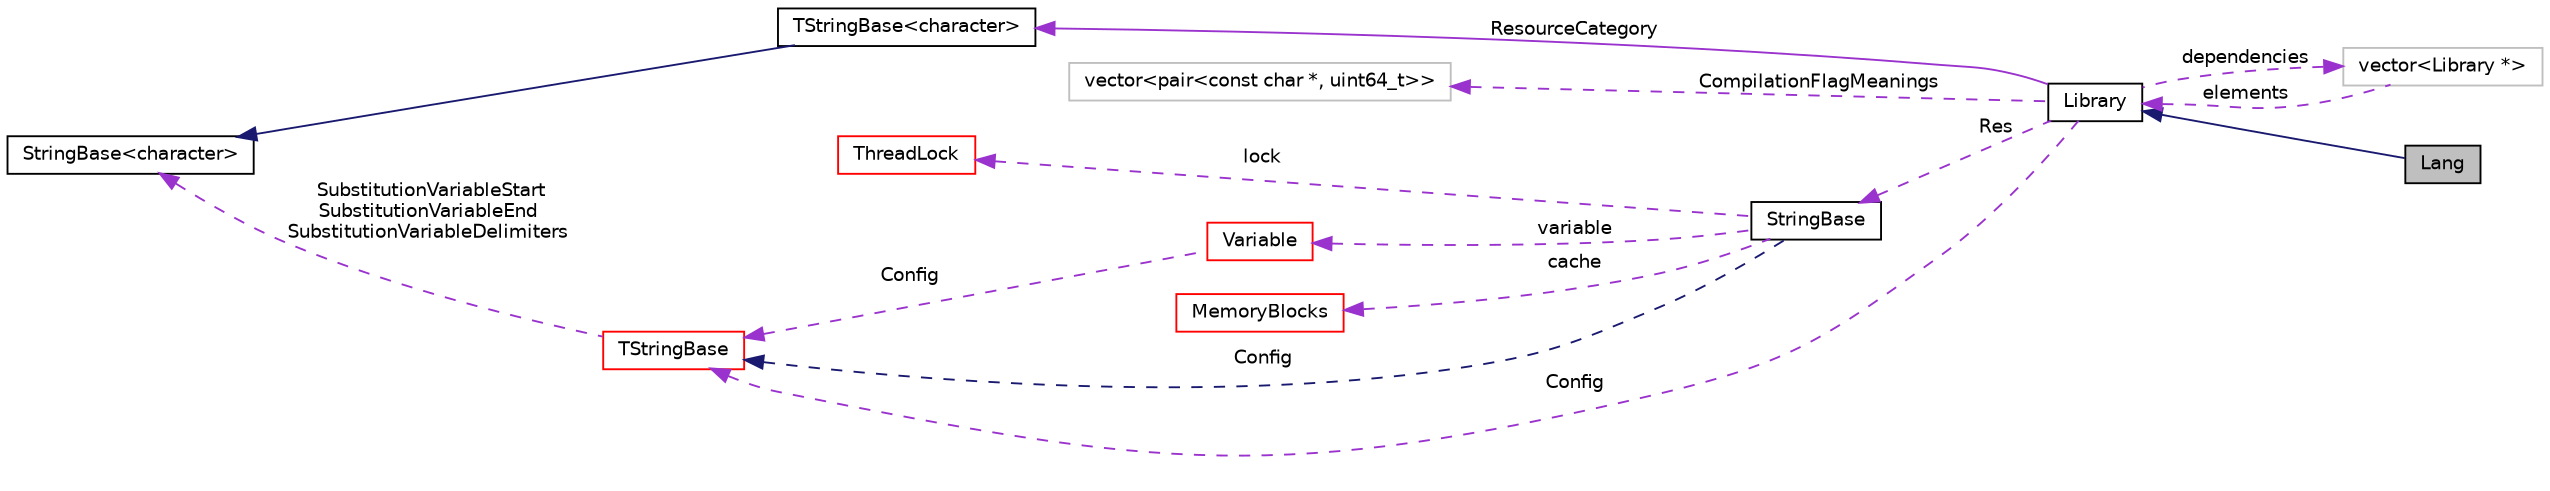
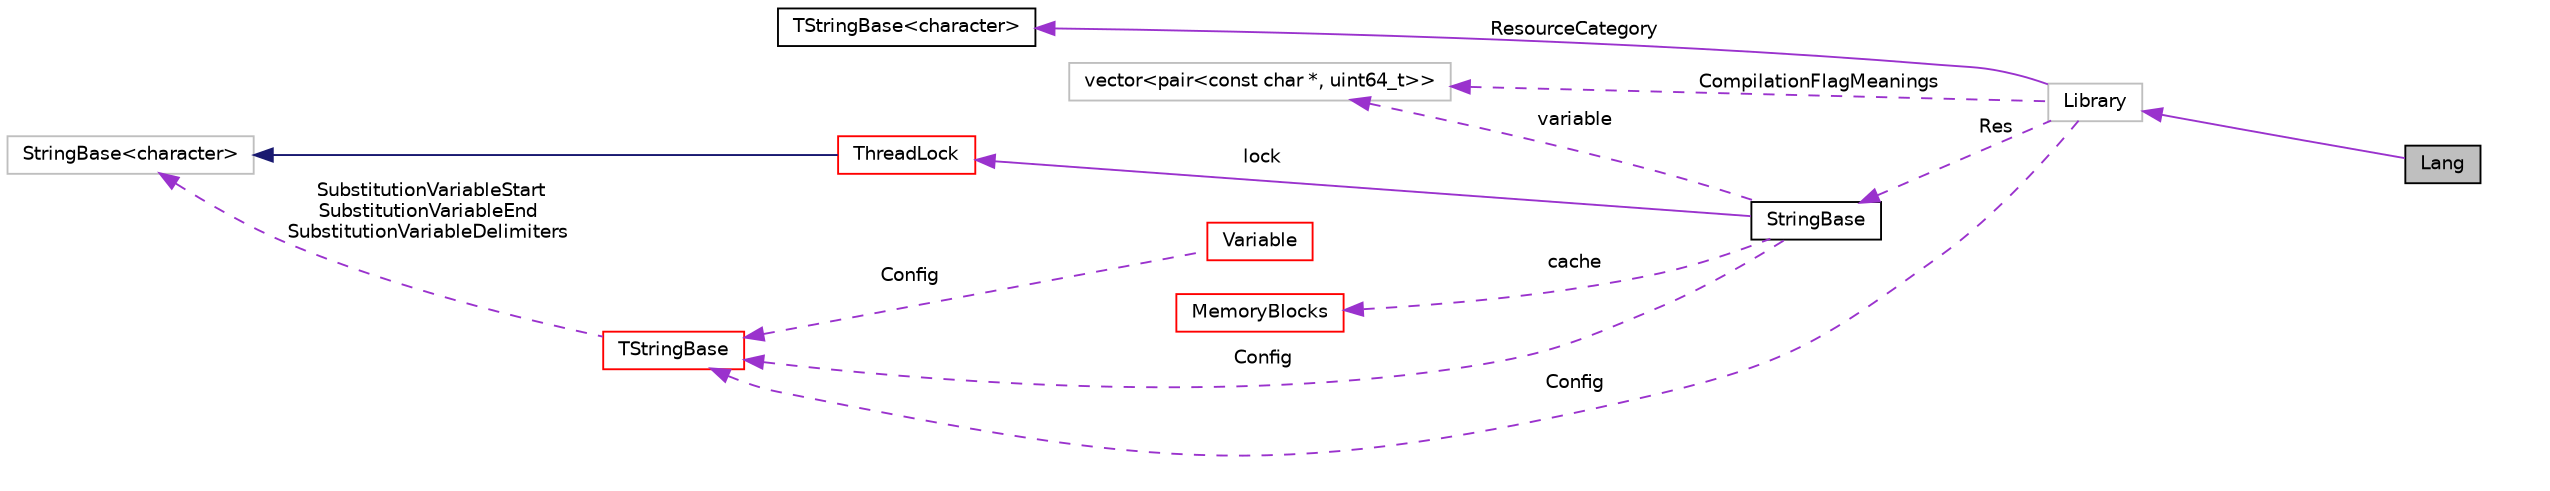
(2443, 67) -> none
(526, 89) -> (555, 155)
(2095, 102) -> (2095, 102)
(2283, 137) -> (2283, 137)
(131, 155) -> (131, 155)
(1373, 189) -> (1373, 189)
(1542, 244) -> (1566, 148)
(1289, 384) -> (1289, 384)
